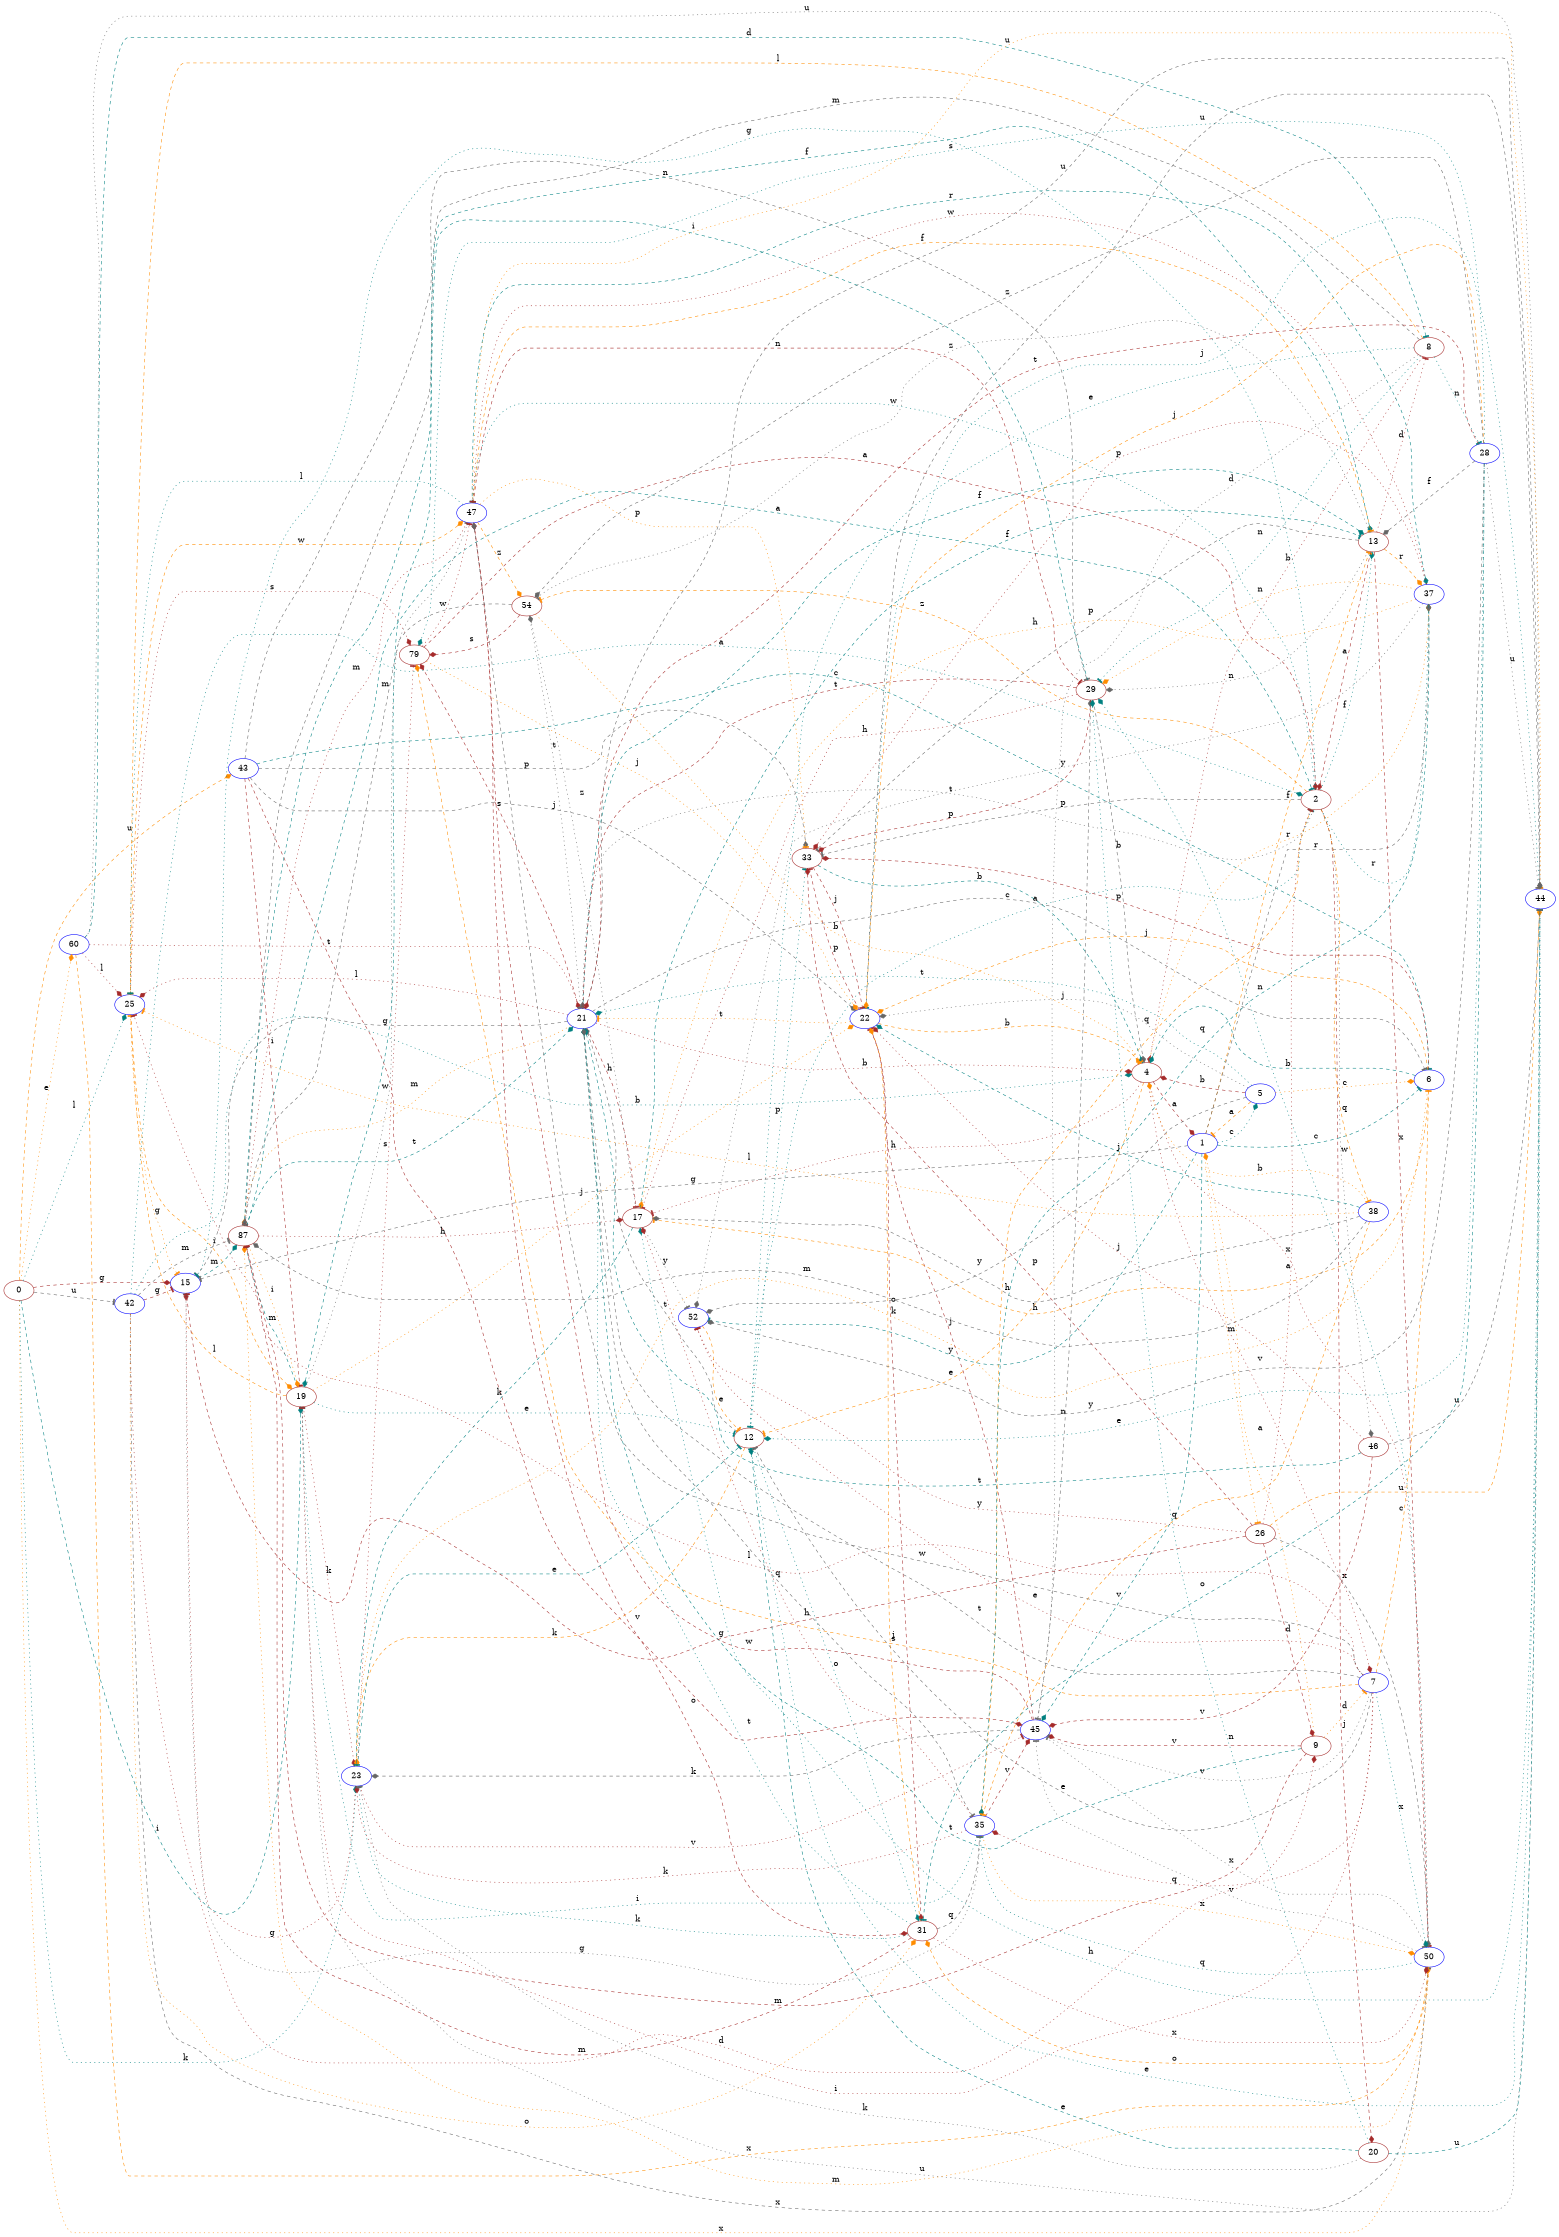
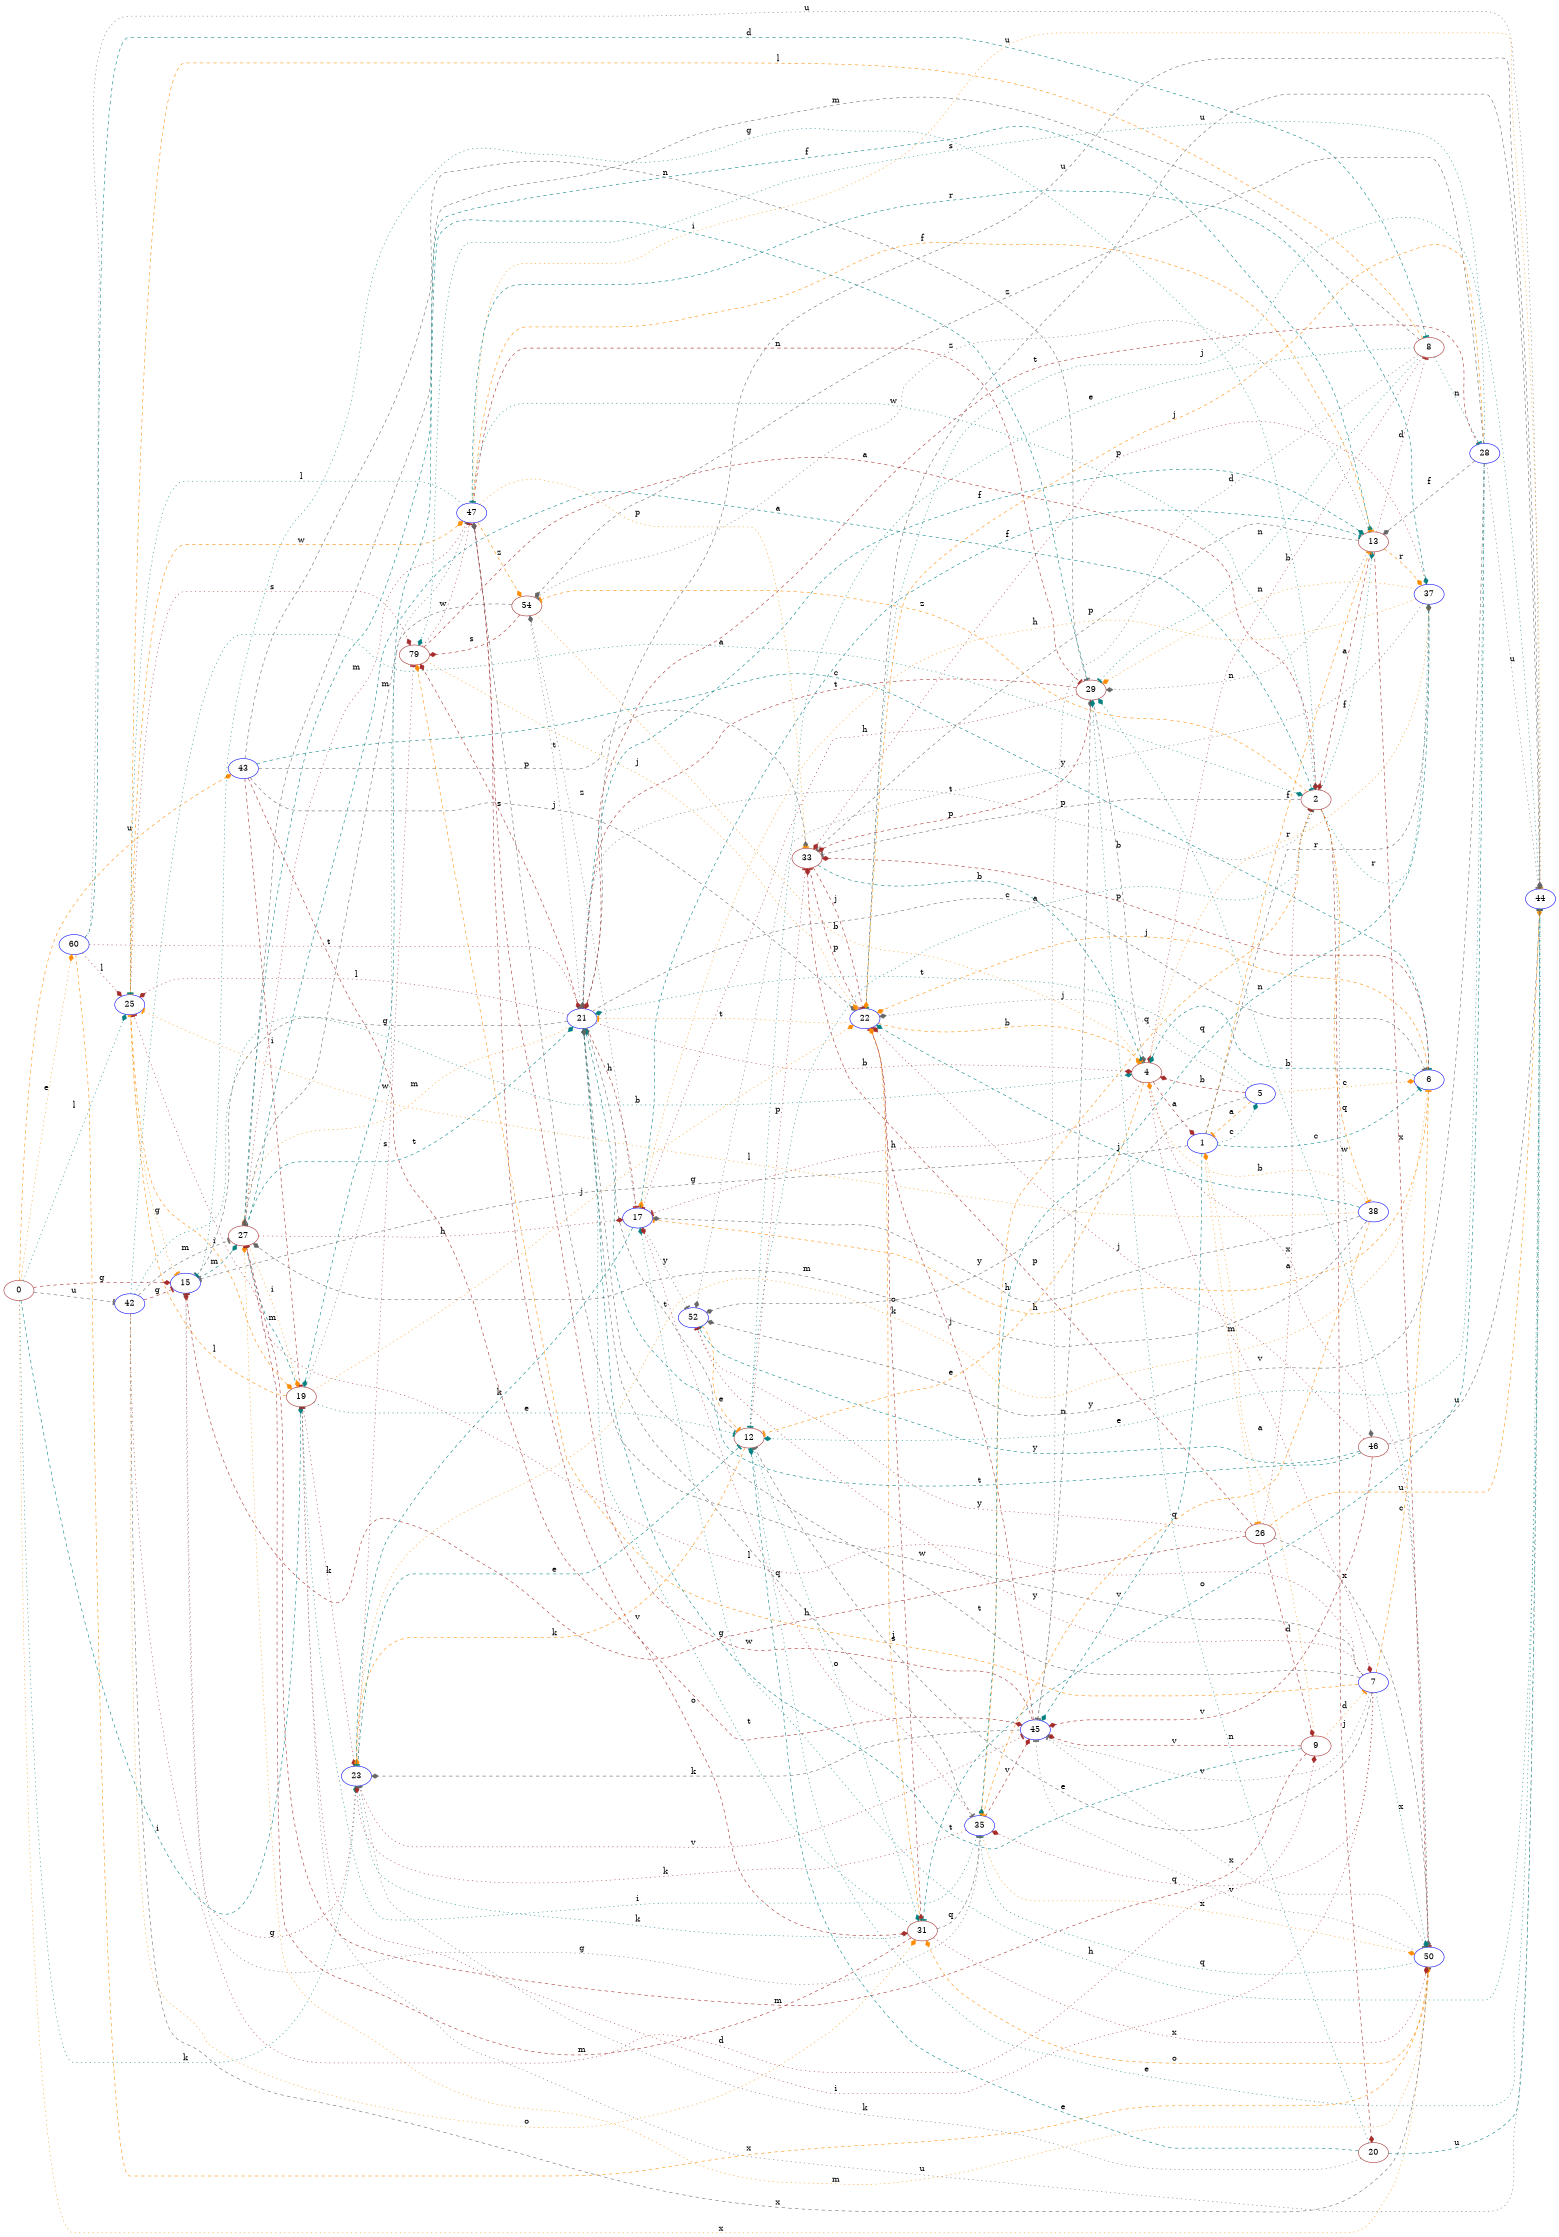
(961, 217) -> none
(778, 1150) -> (778, 1150)
(638, 1218) -> (638, 1218)
(243, 1236) -> (243, 1236)
(1017, 1363) -> (1019, 1452)
(1035, 1595) -> (1035, 1595)
